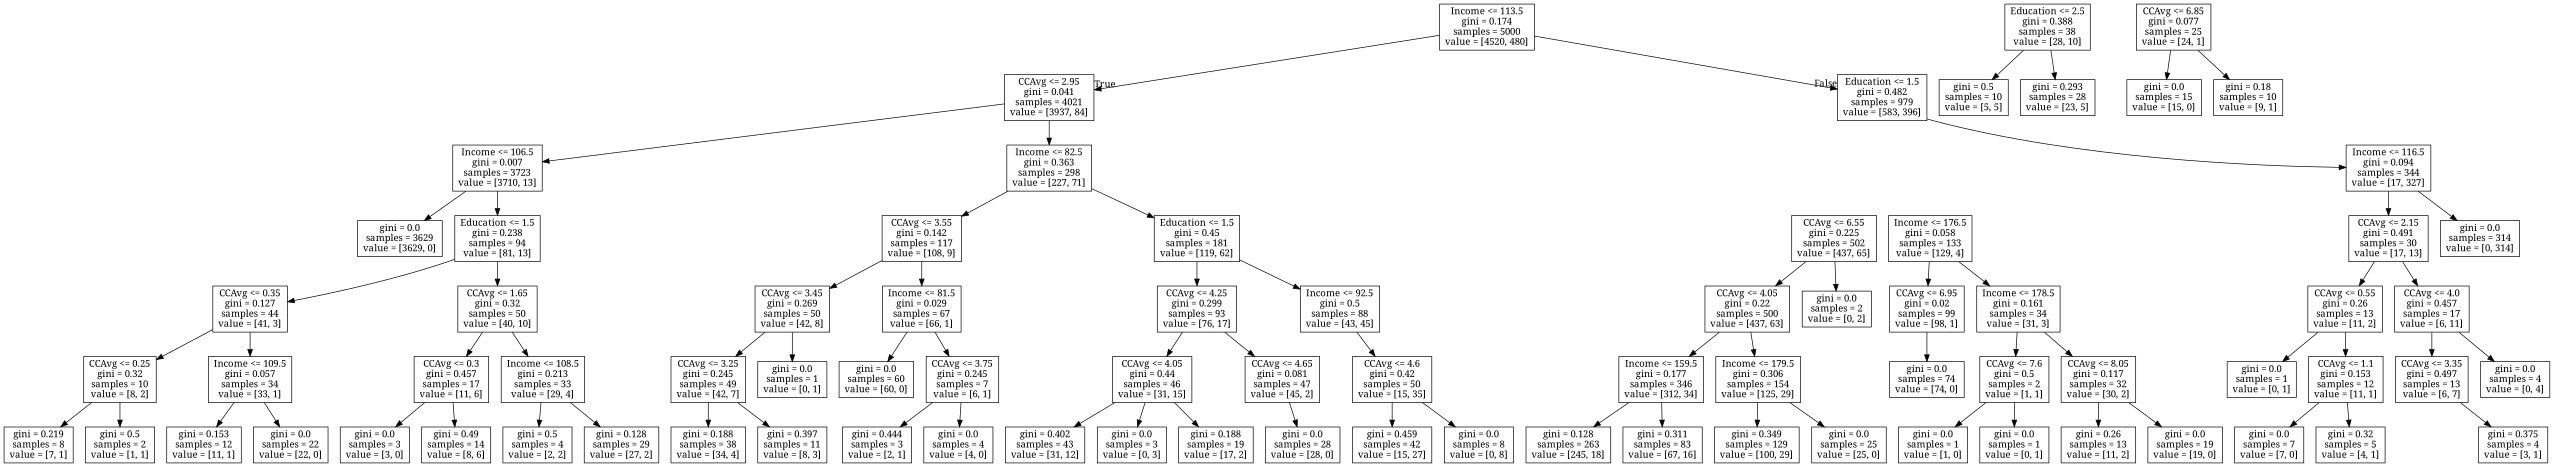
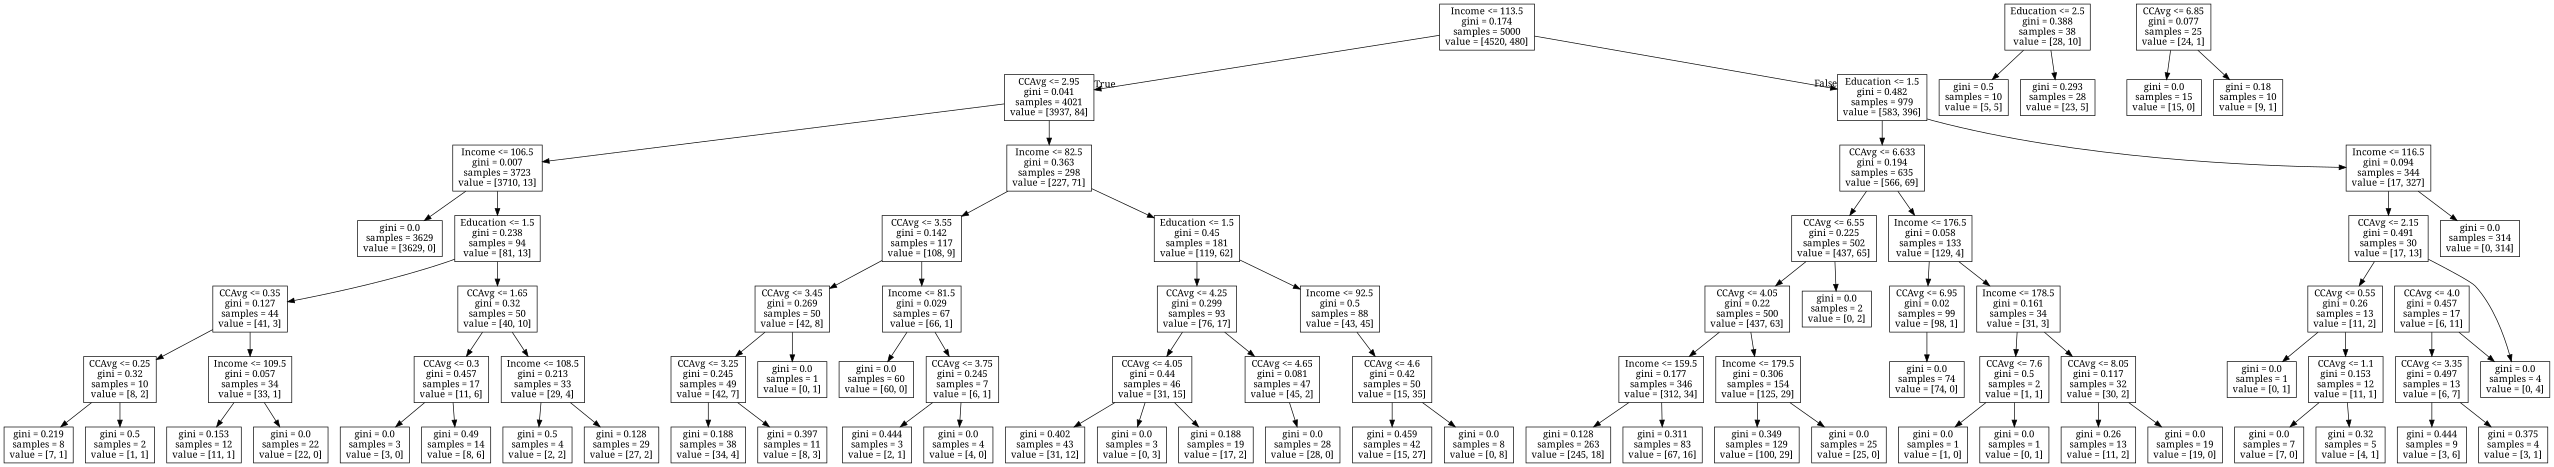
none -> (1882, 168)
(2408, 271) -> (2483, 295)
none -> (2432, 445)
